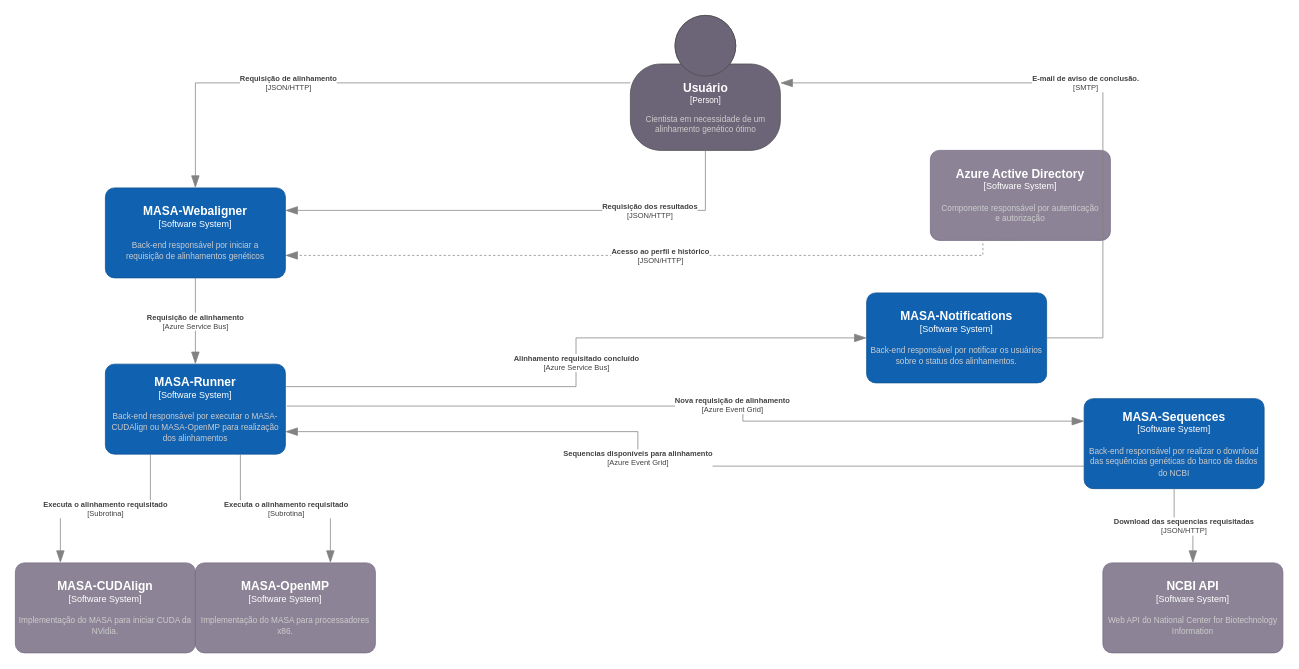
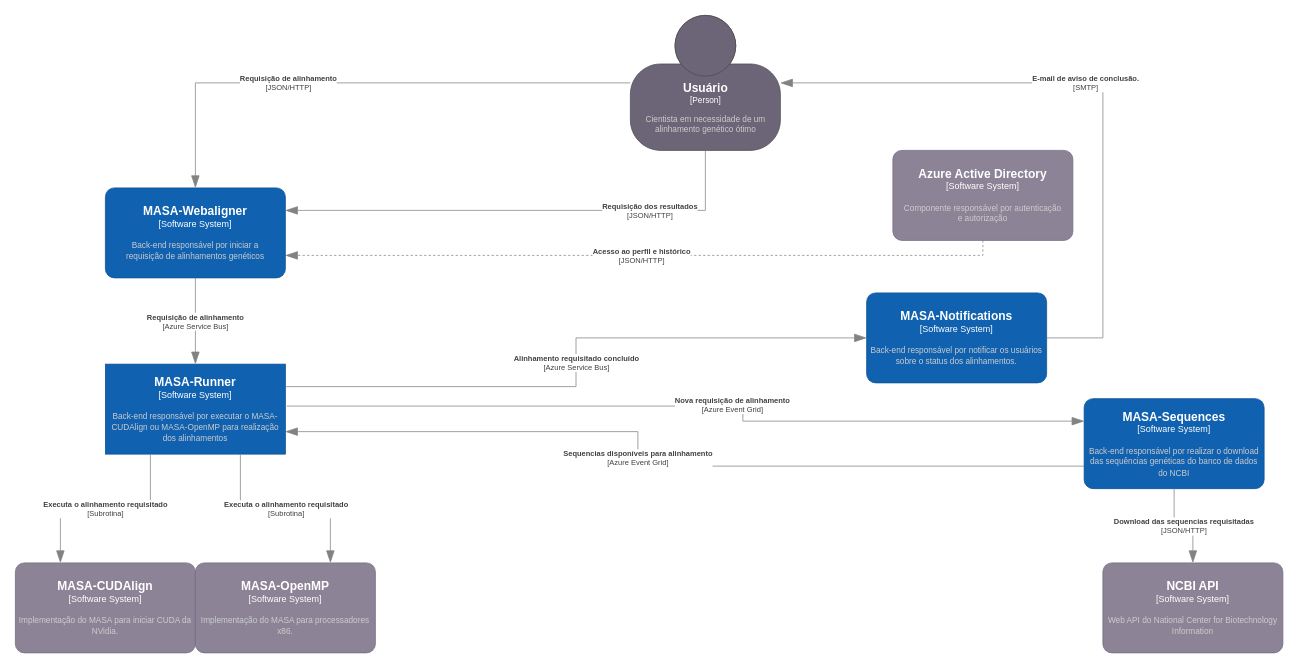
(1020, 195) -> (983, 195)
(195, 409) -> (195, 409)
